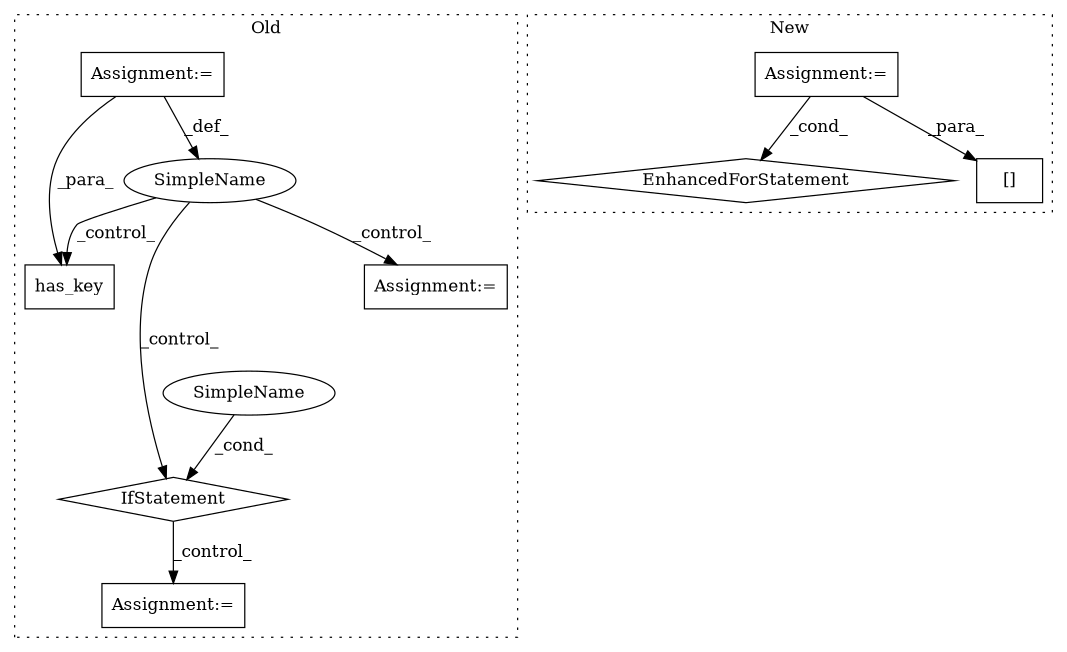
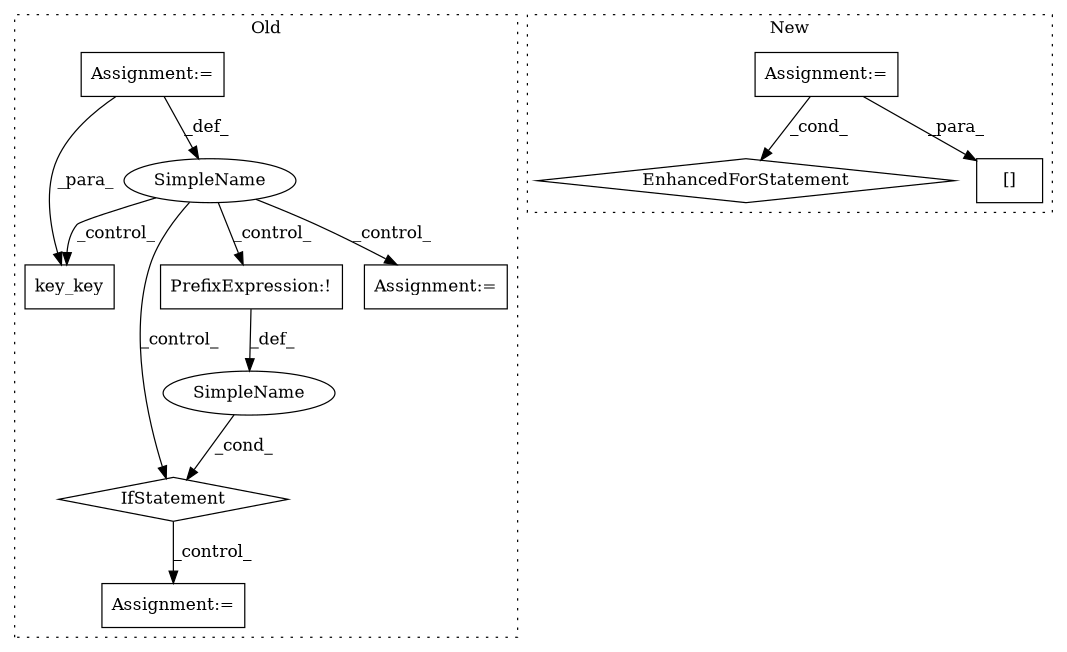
(70, 287) -> (70, 287)
none -> (251, 287)
